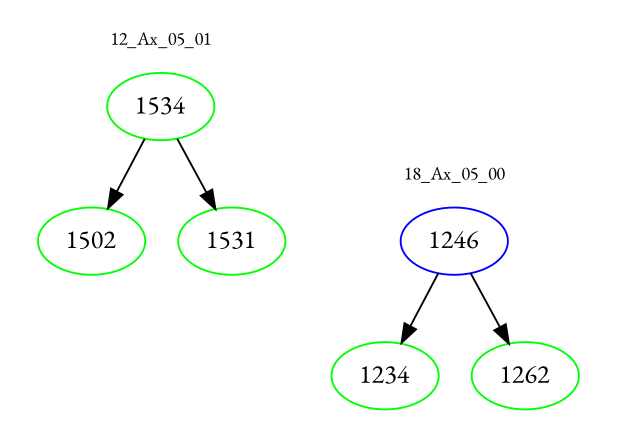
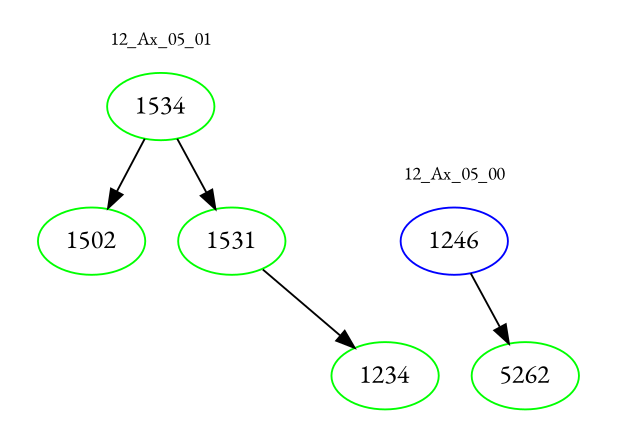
(455, 175) -> (455, 175)
(424, 300) -> (301, 302)
(525, 376) -> (525, 376)
